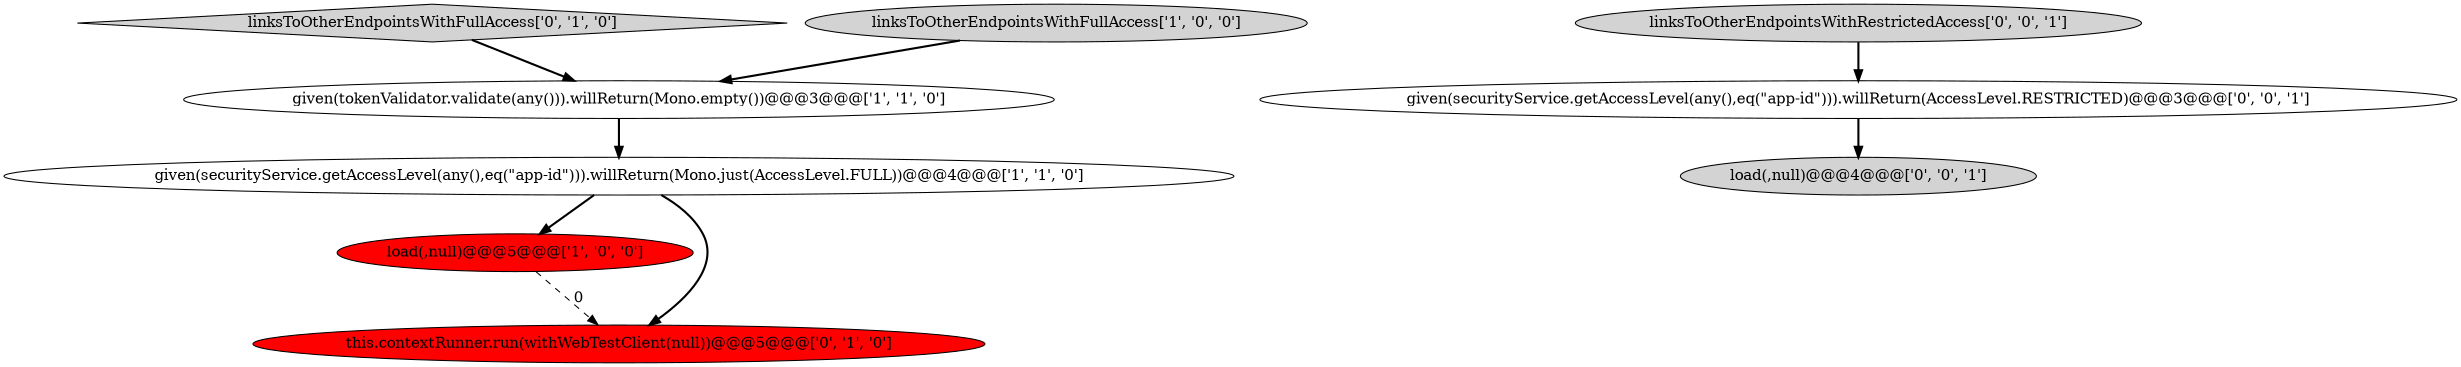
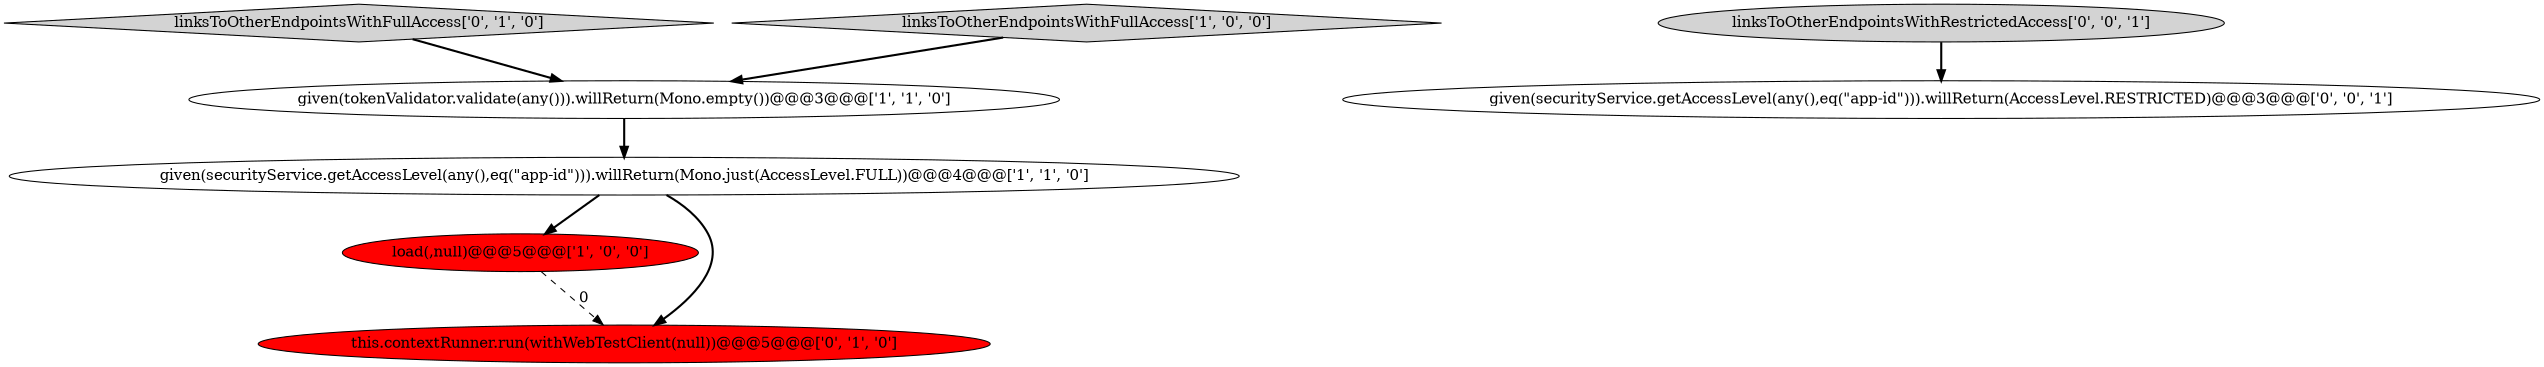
(1056, 23) -> (1087, 23)
(1858, 176) -> none
